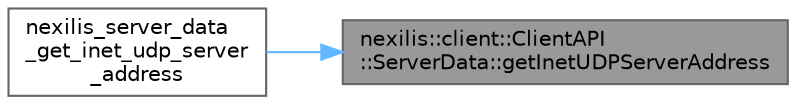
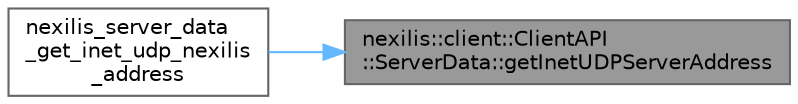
(137, 52) -> (138, 52)
